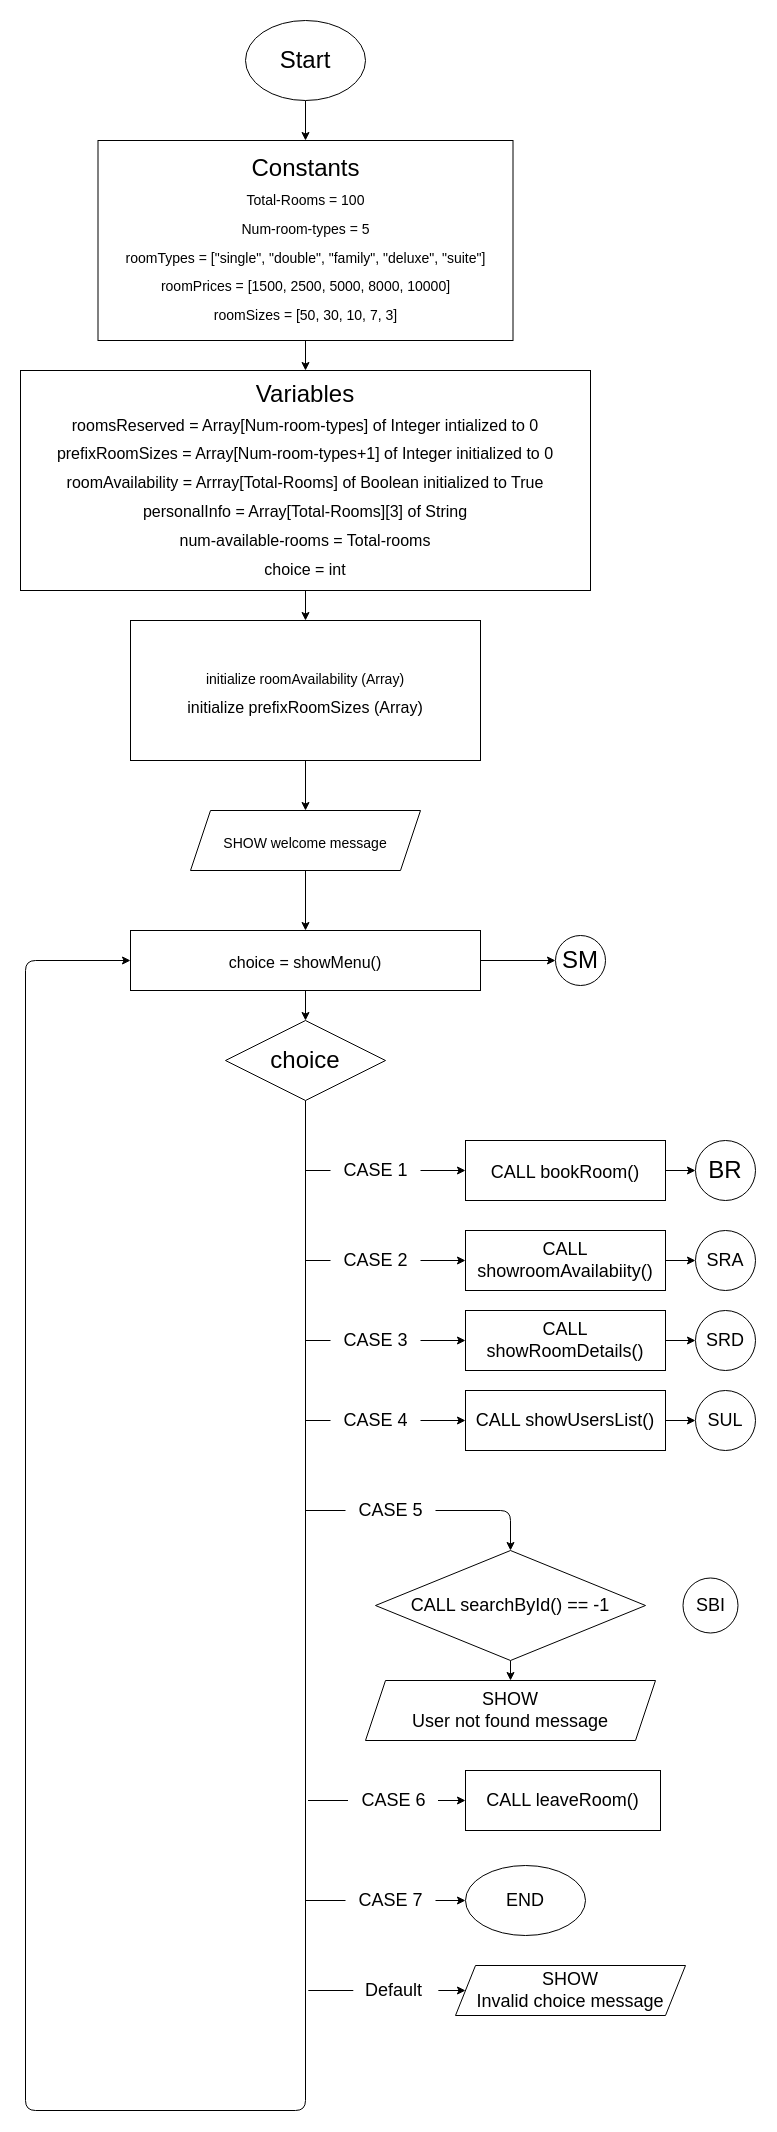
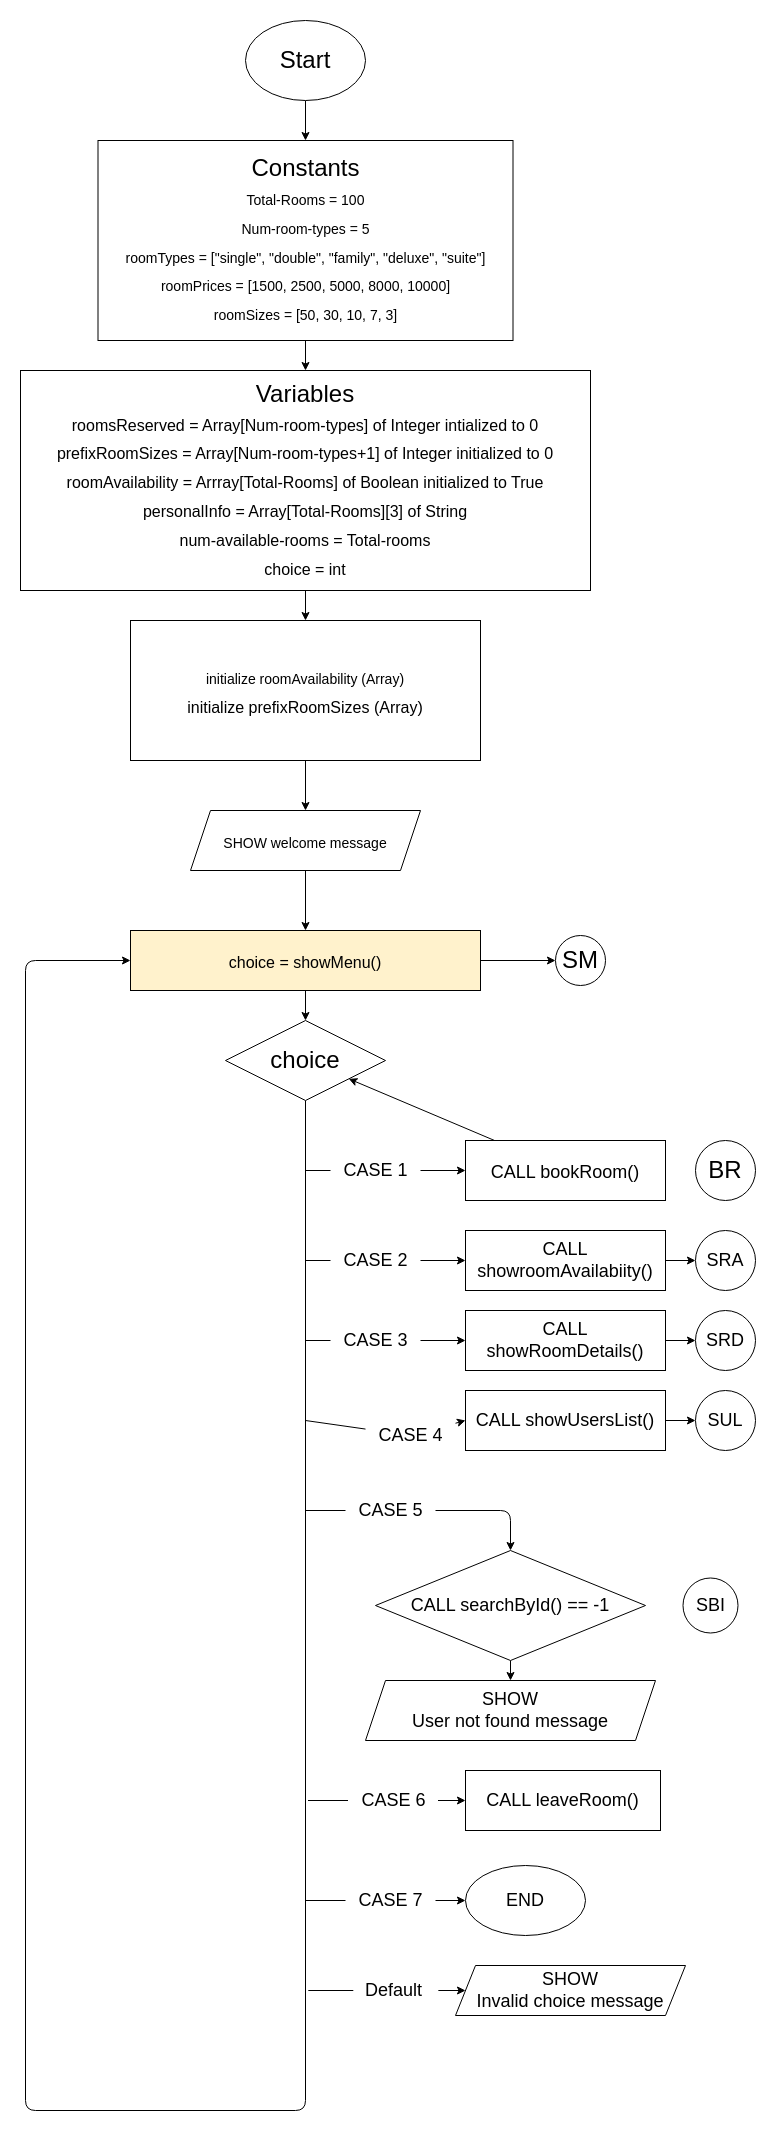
(306, 961) -> (306, 961)
(677, 1171) -> (424, 1111)
(376, 1421) -> (411, 1436)
